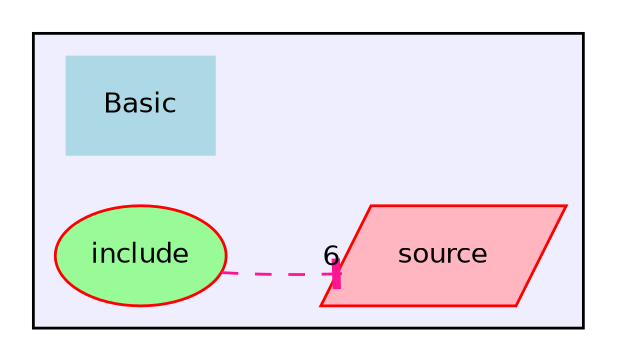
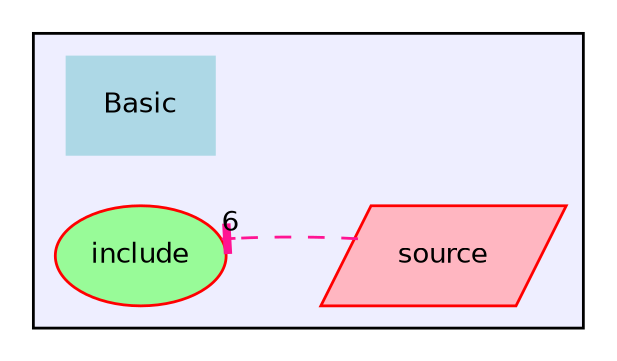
(275, 274) -> (297, 237)
